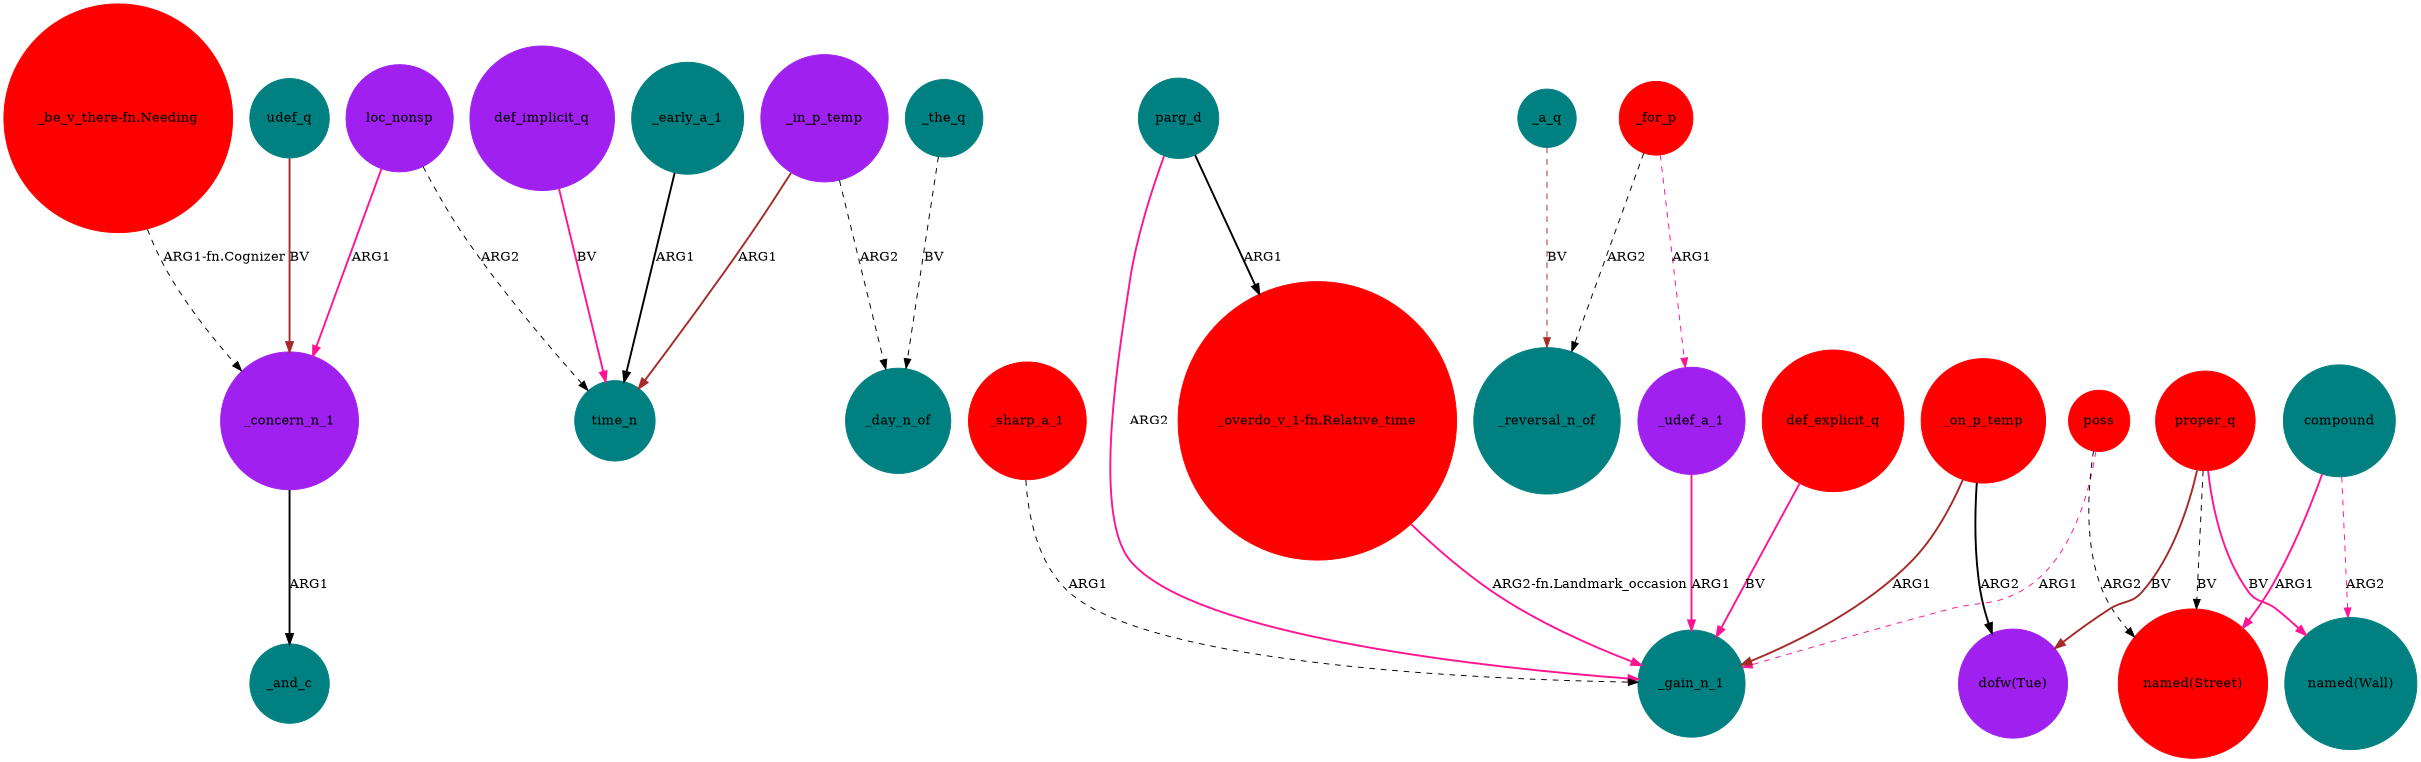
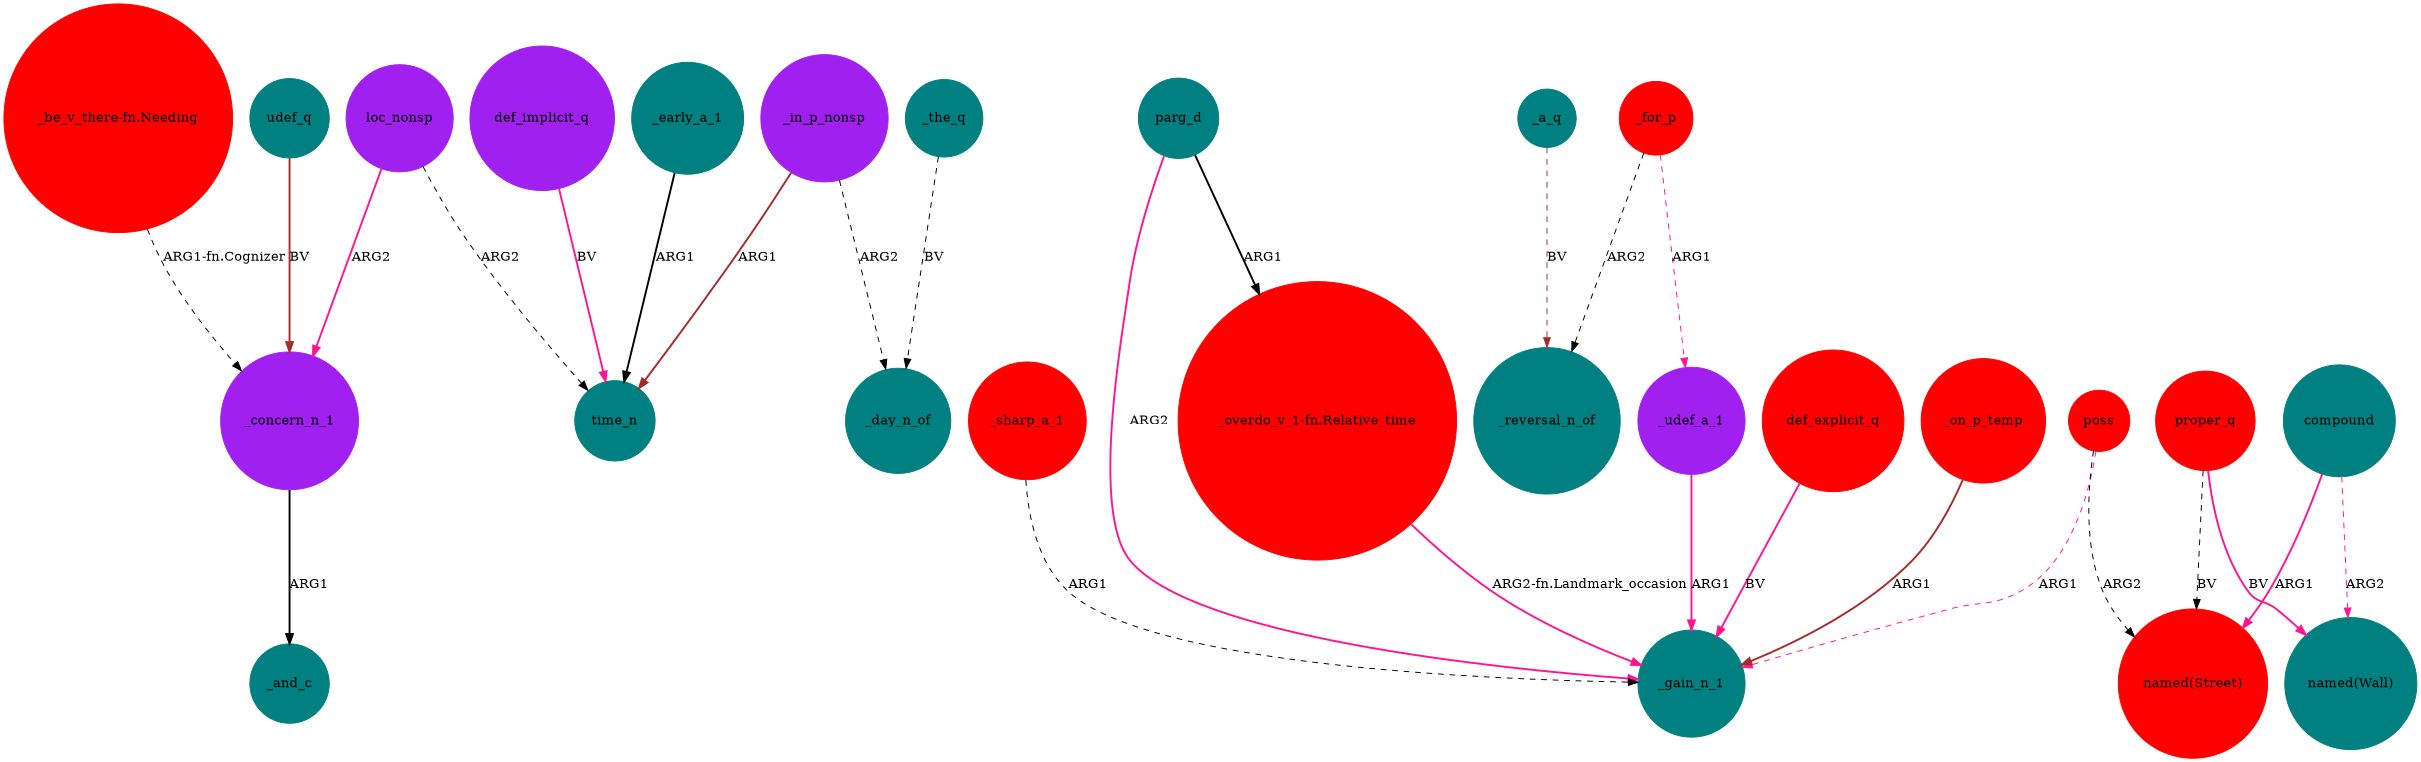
(824, 118) -> (824, 118)
(371, 257) -> (371, 257)
(2013, 684) -> none
